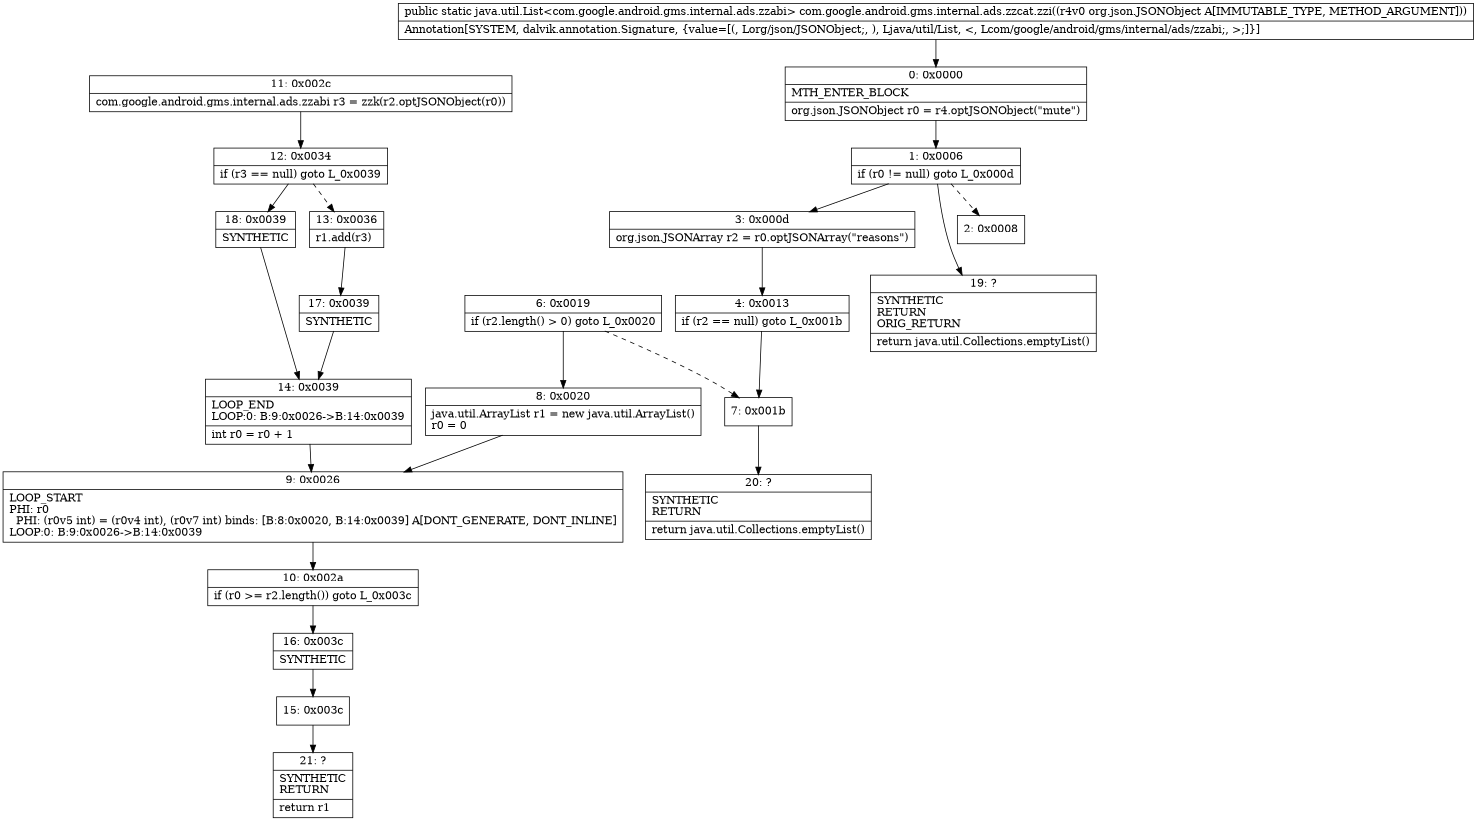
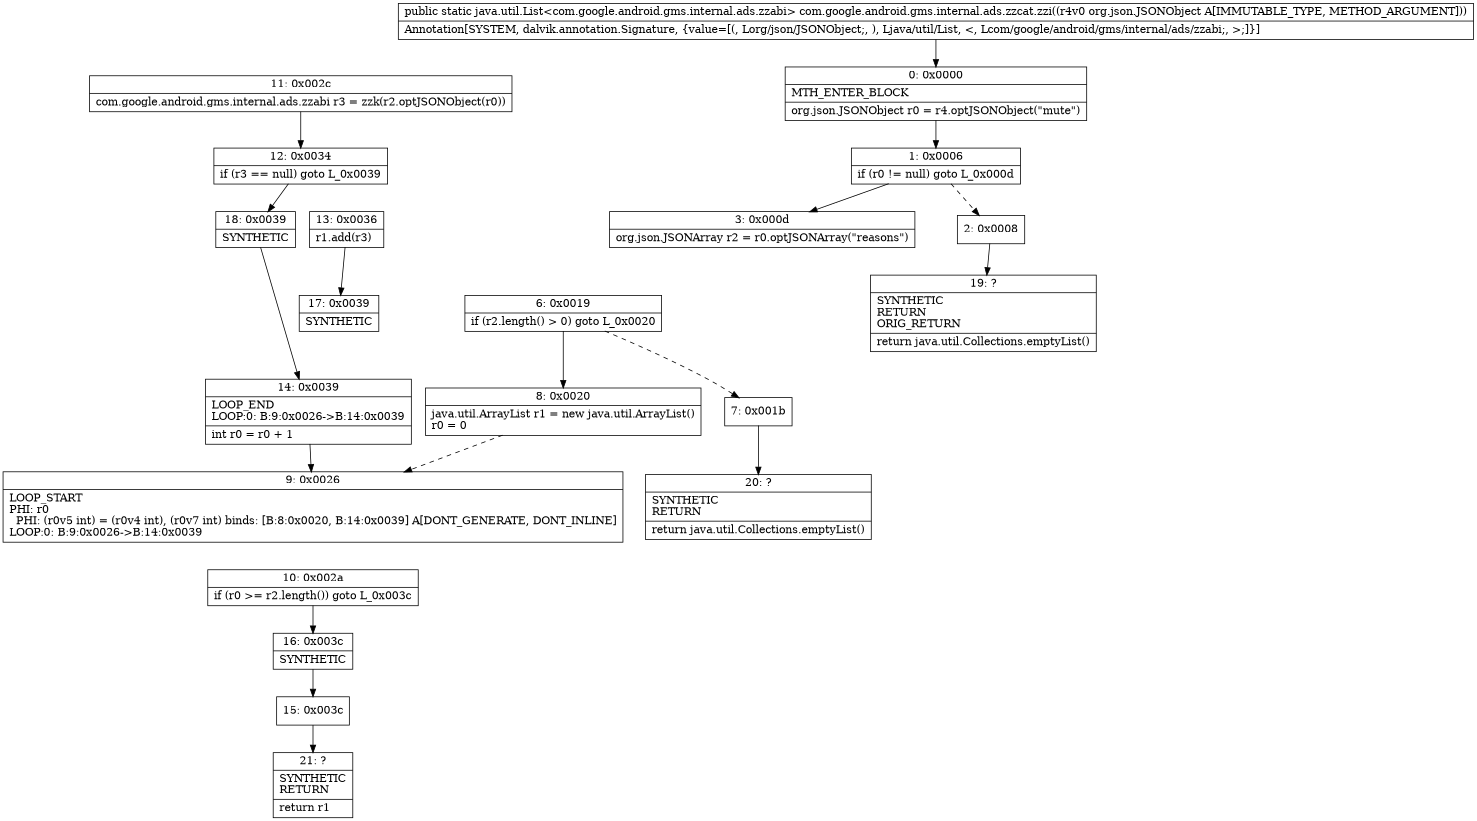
(321, 195) -> none
(945, 227) -> (989, 256)
(762, 313) -> none
(327, 352) -> none
(457, 452) -> (457, 452)
(313, 552) -> none
